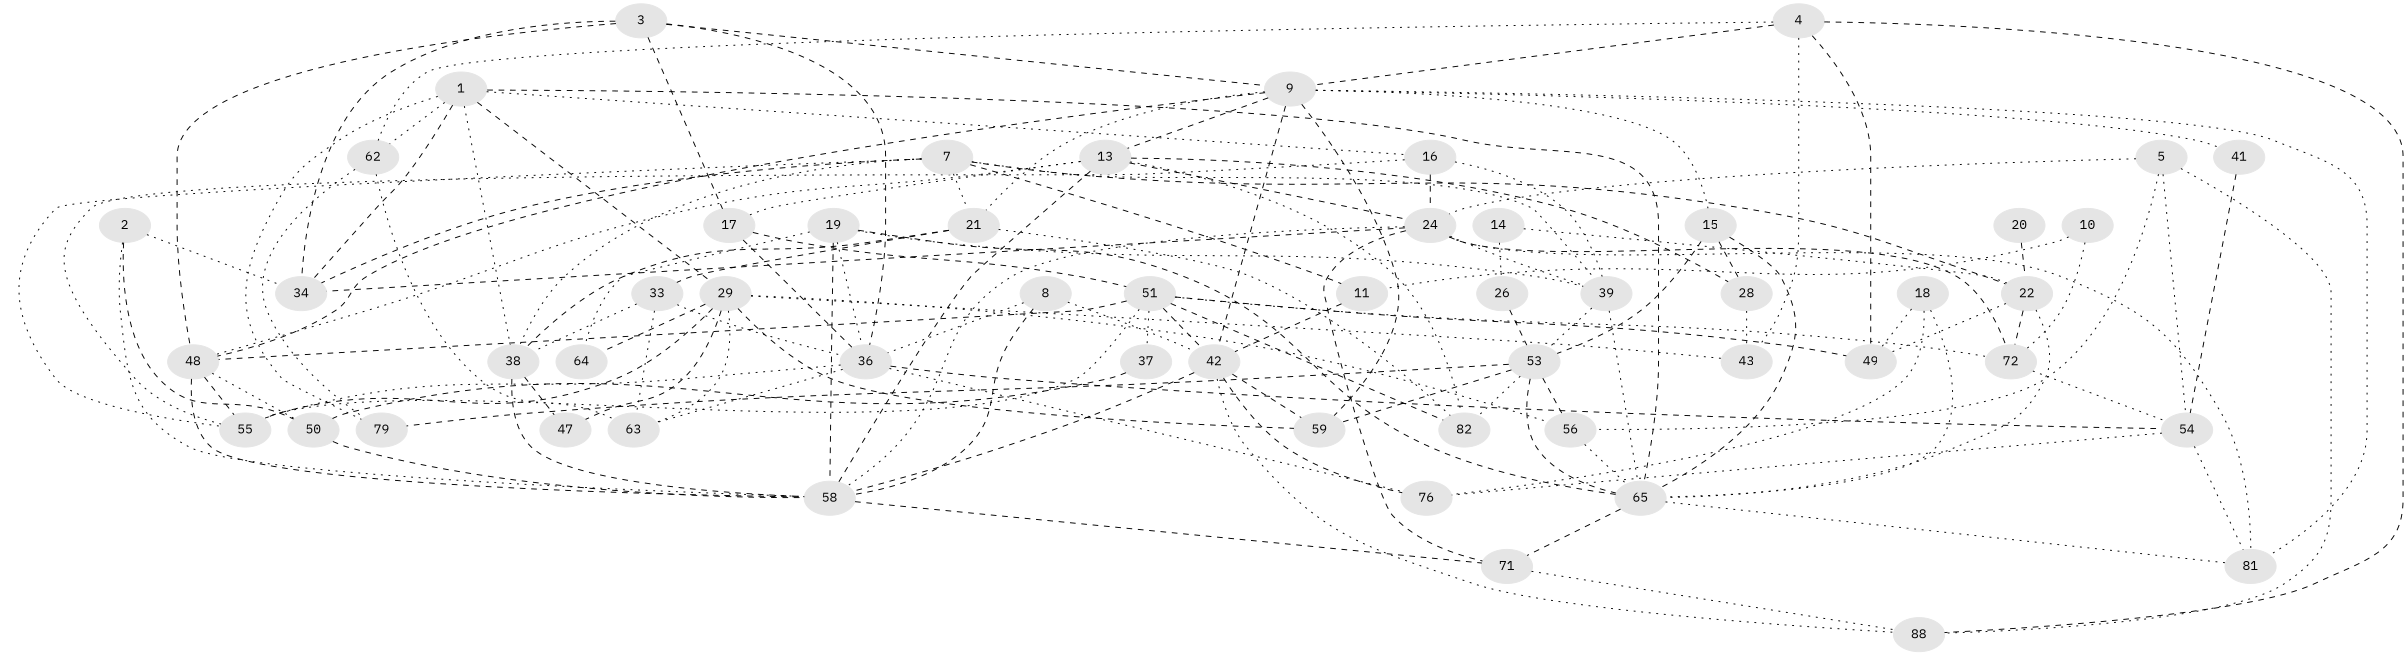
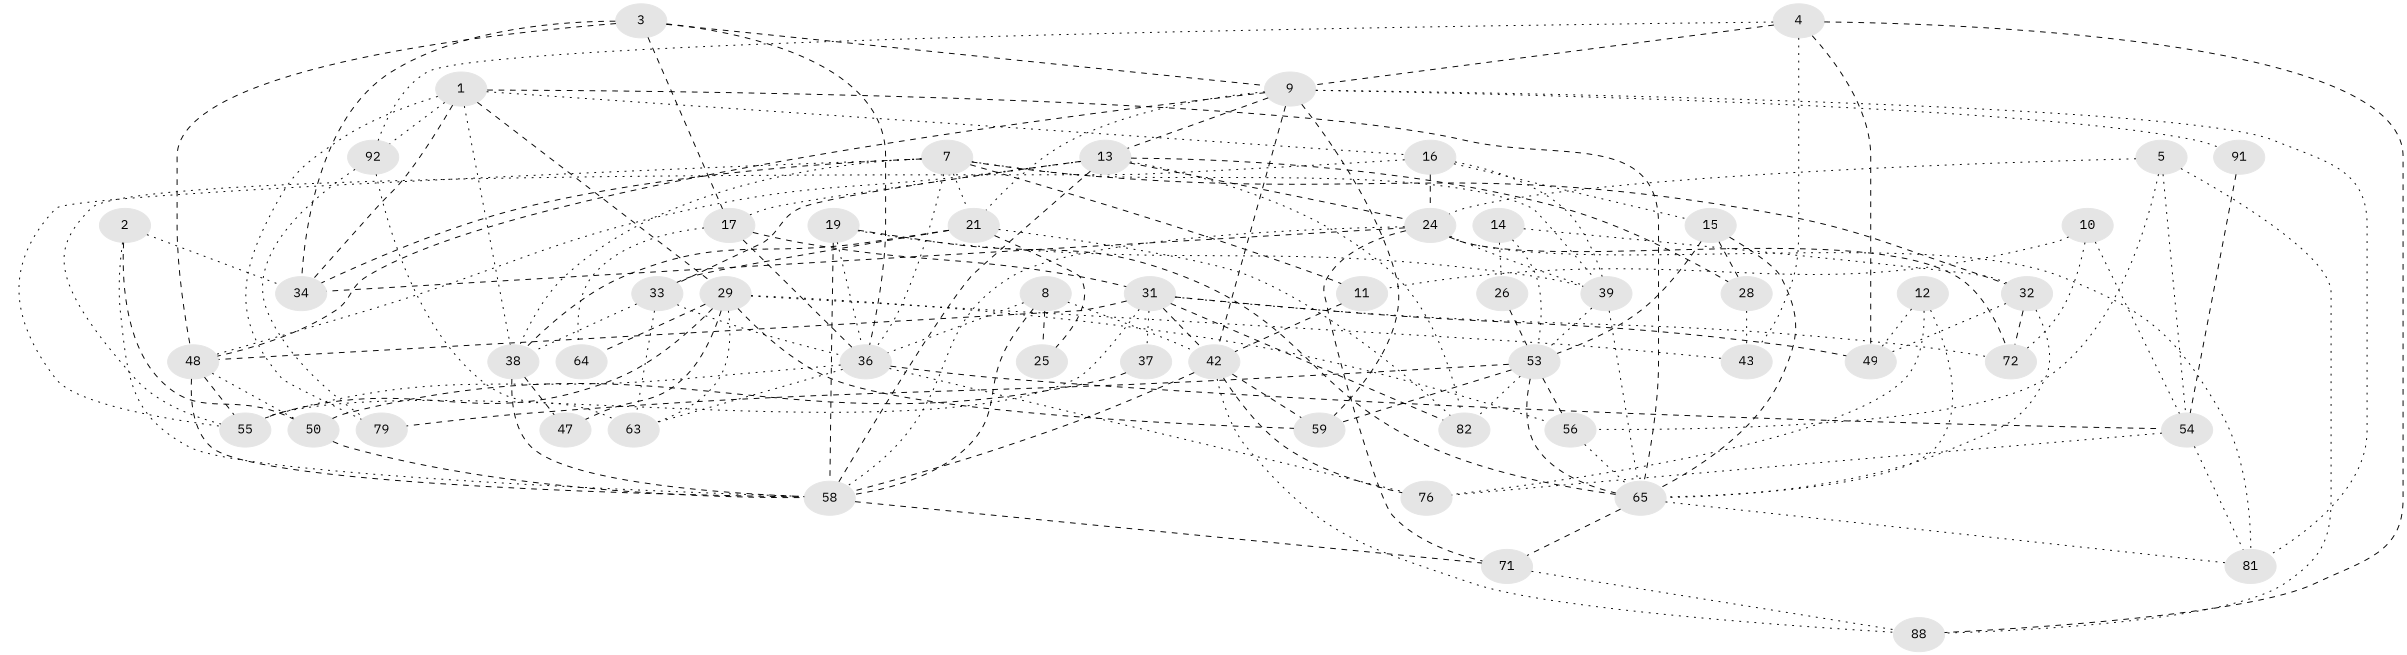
(1536, 104) -> (1588, 195)
(373, 157) -> (373, 157)
(2239, 157) -> (2239, 157)
none -> (795, 211)
(2019, 225) -> none
(678, 263) -> (612, 258)
none -> (916, 268)
none -> (1539, 289)
(1150, 294) -> (1150, 294)
(1923, 294) -> (1923, 294)
(2027, 294) -> (2027, 294)
none -> (1042, 362)
(2099, 396) -> (2137, 328)
